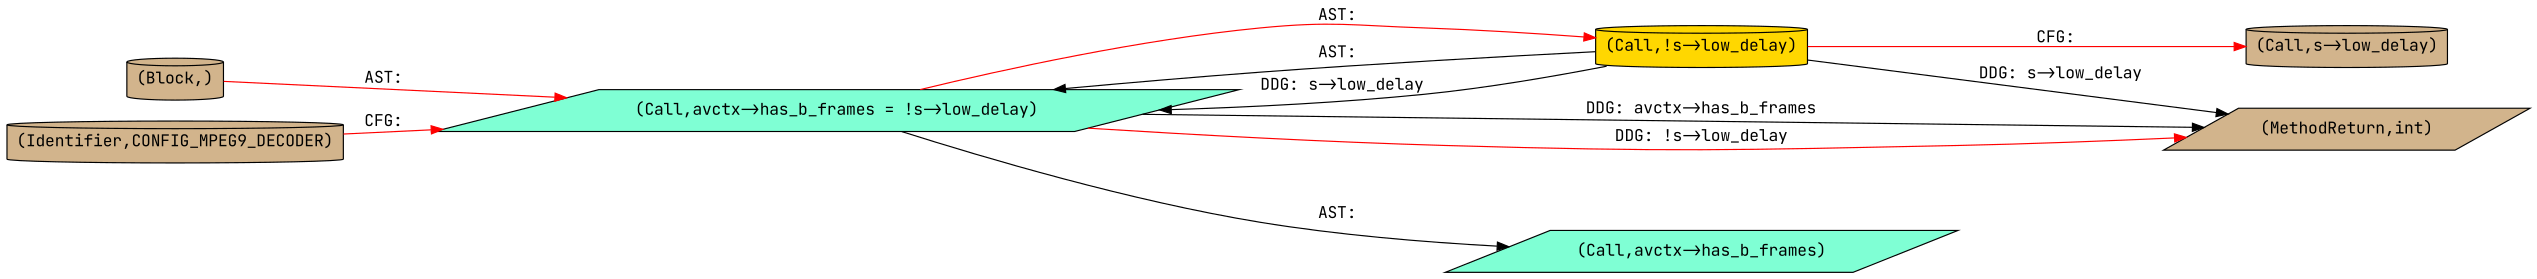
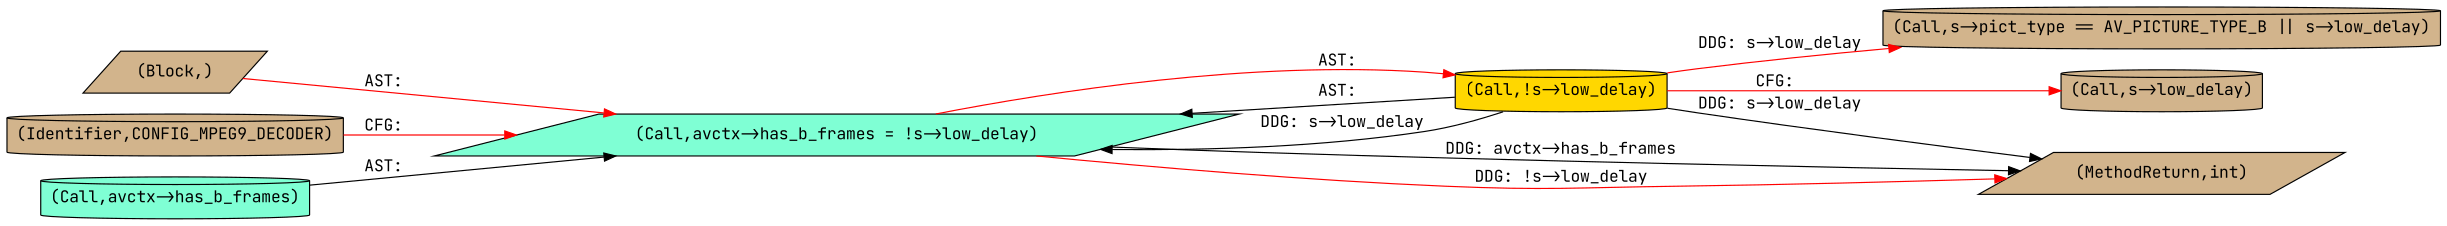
none -> (2162, 28)
(175, 79) -> (175, 72)
(1195, 210) -> (457, 171)
(1702, 251) -> (175, 198)
